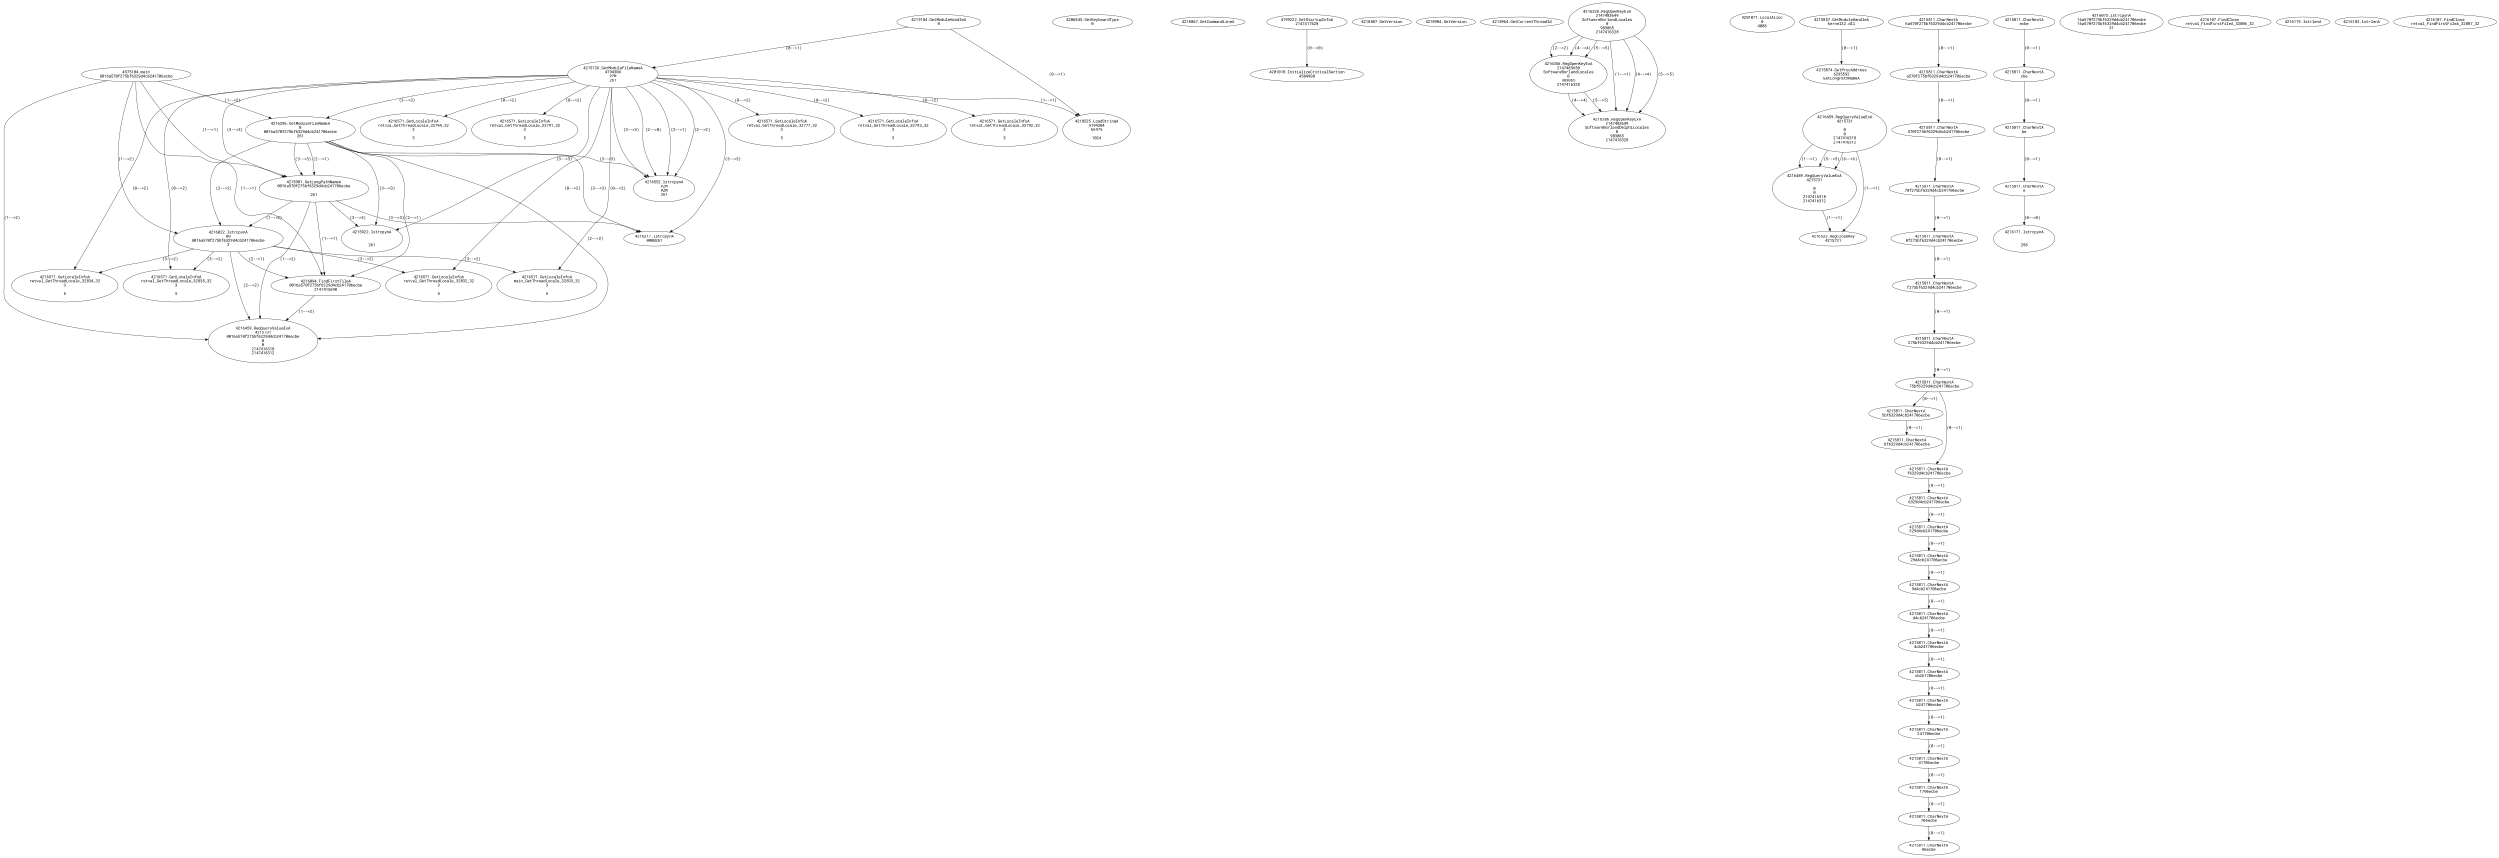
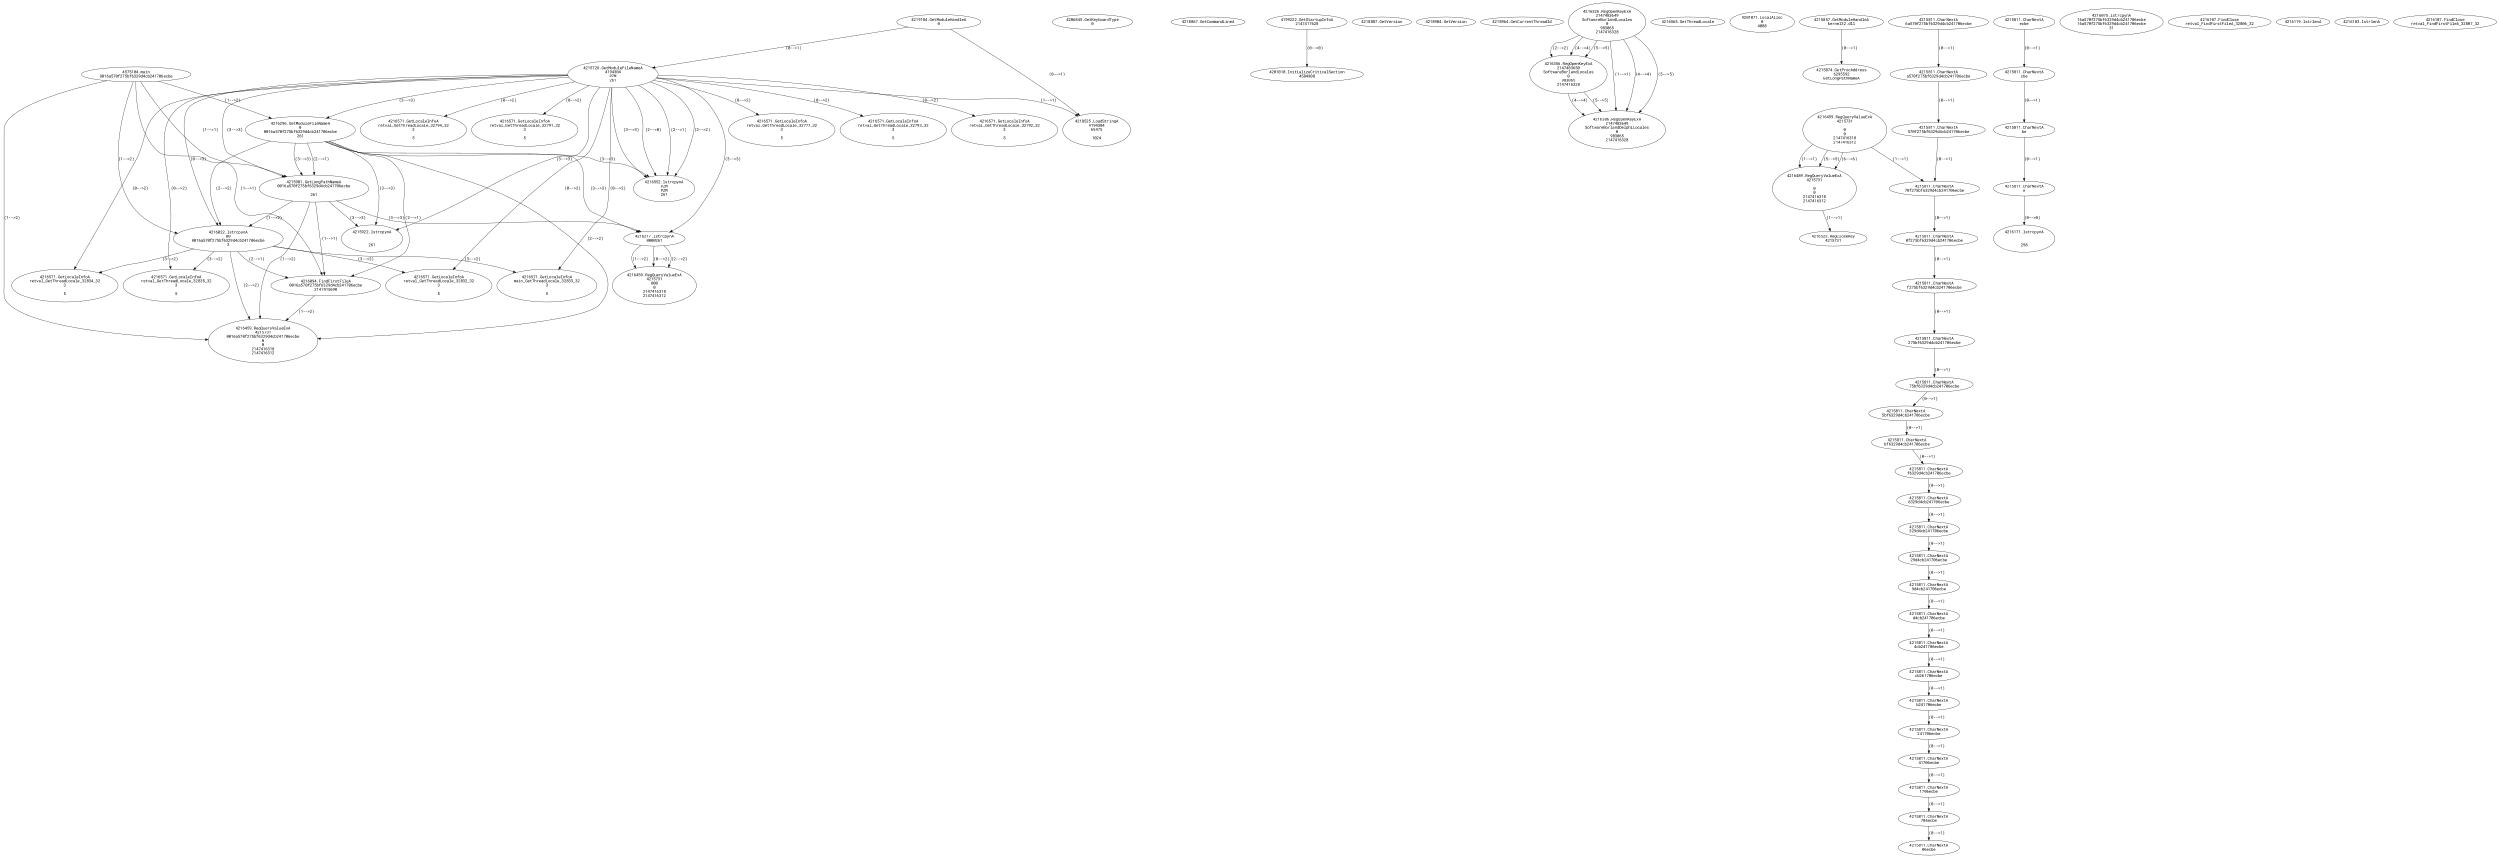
none -> (1688, 22)
none -> (315, 83)
(1863, 193) -> (1896, 164)
none -> (654, 286)
(1947, 427) -> (1917, 456)
